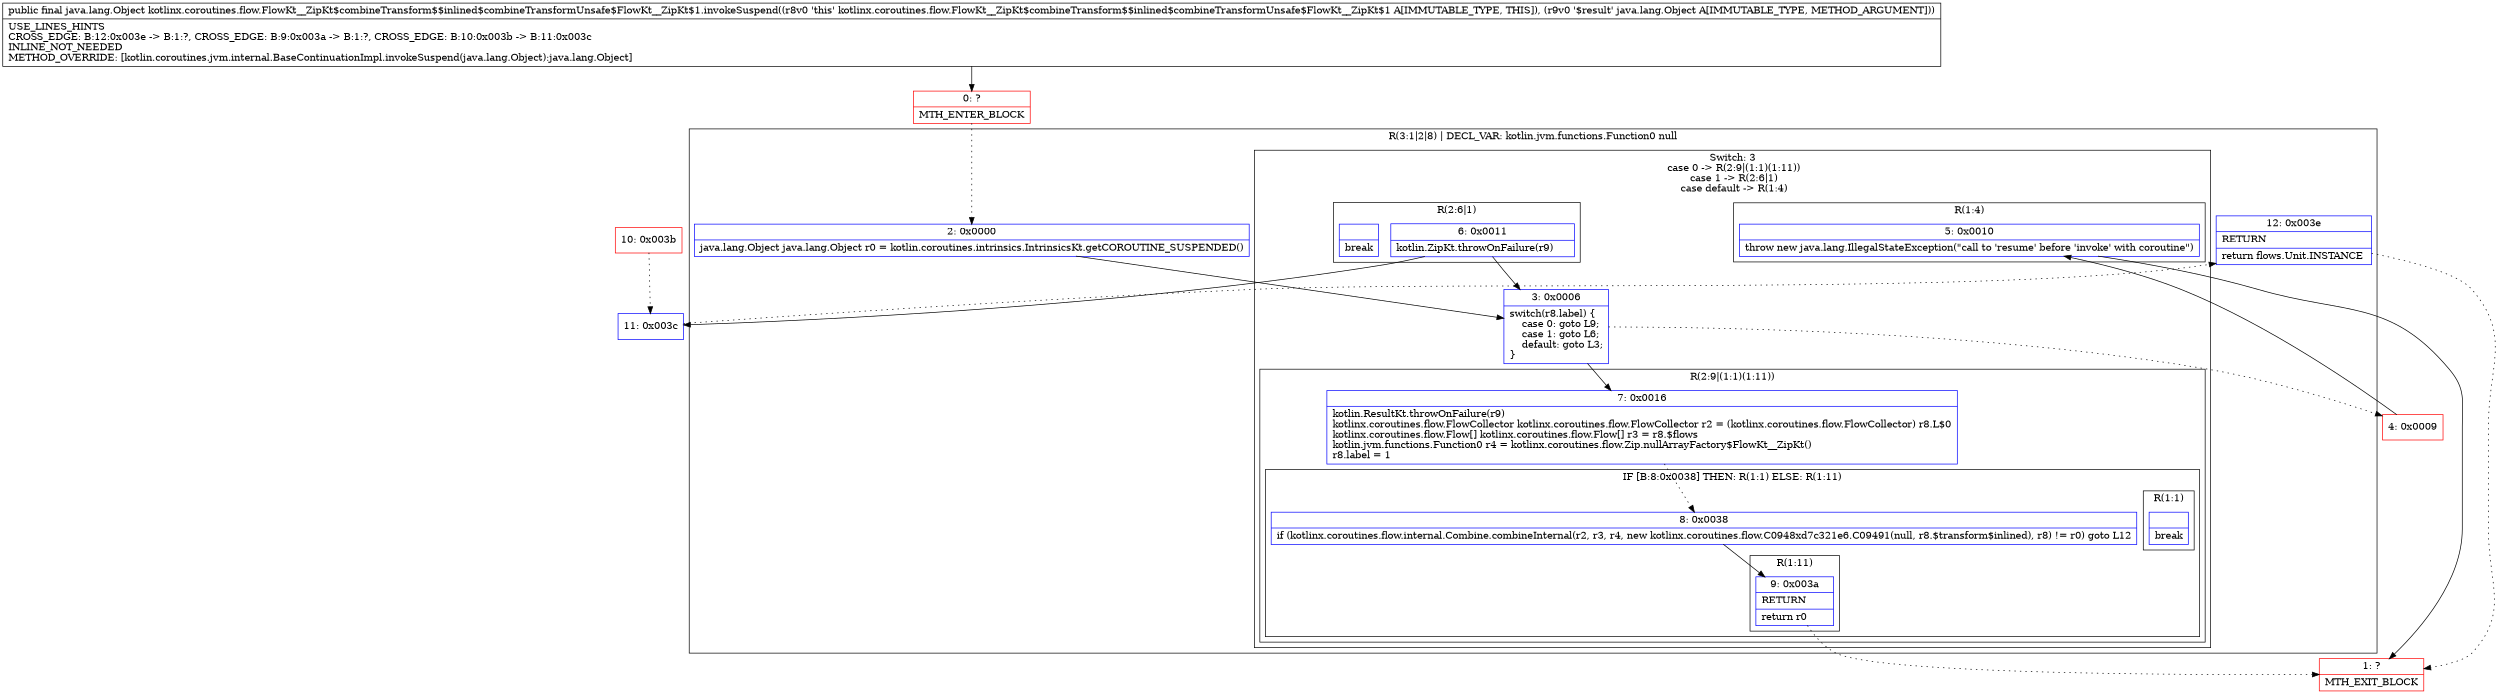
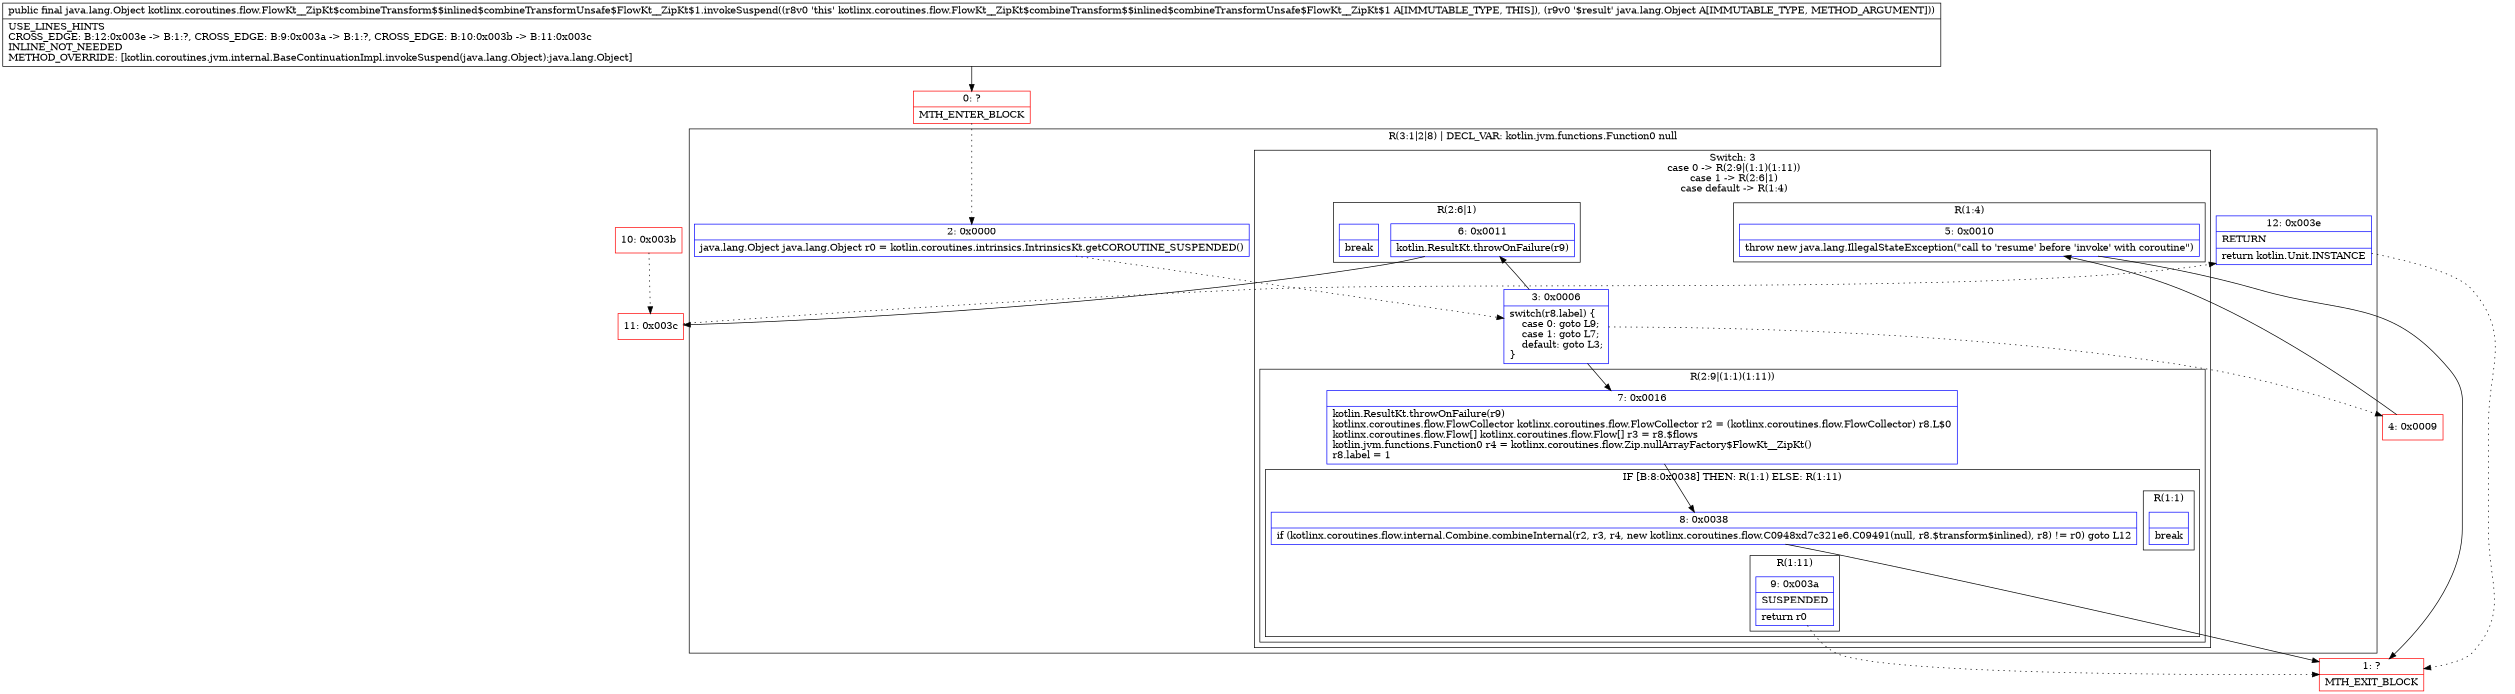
(1475, 248) -> (1483, 248)
(2292, 256) -> (2294, 256)
(1504, 271) -> (1517, 275)
(1329, 293) -> (1329, 293)
(651, 327) -> (651, 327)
(1554, 334) -> (1554, 334)
(1678, 485) -> (1678, 485)
(1741, 558) -> (2049, 600)
(1784, 601) -> (1795, 601)
